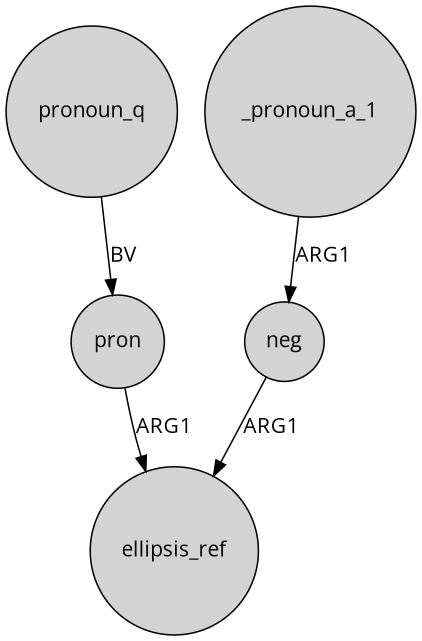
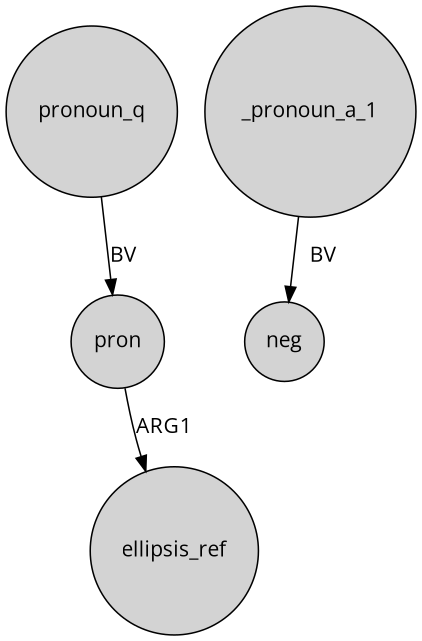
(323, 256) -> (323, 256)
(244, 420) -> none
